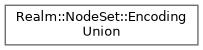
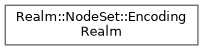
(102, 25) -> (102, 25)
